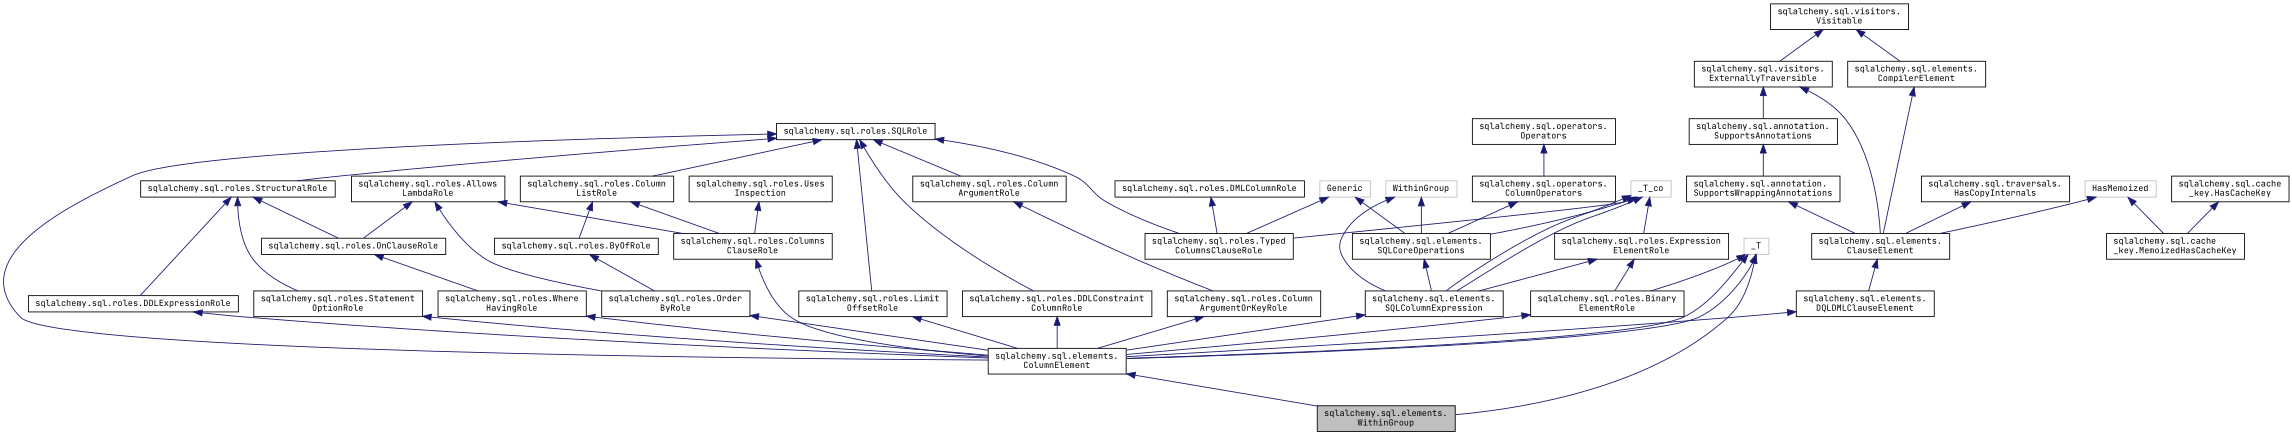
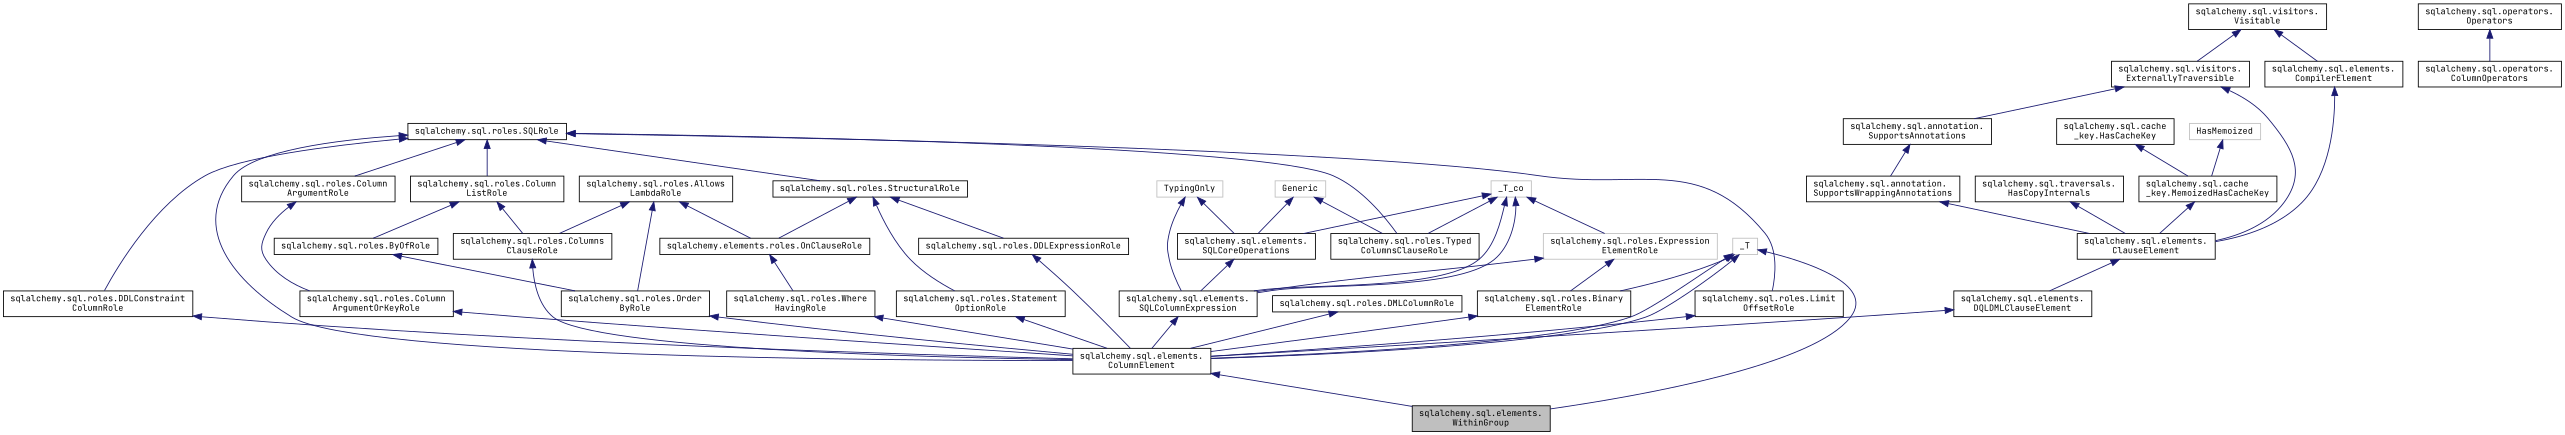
(761, 189) -> none
(1421, 189) -> (1190, 189)
(2014, 217) -> (2174, 221)
(1215, 220) -> (1260, 331)
(1463, 226) -> none
(354, 246) -> (765, 246)
(1642, 246) -> (1630, 246)
